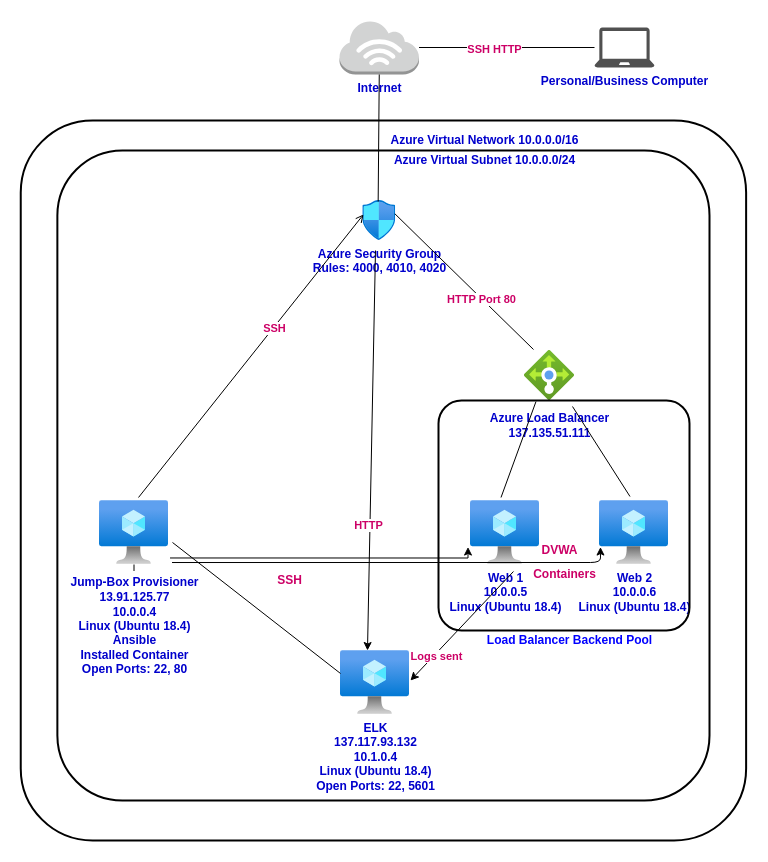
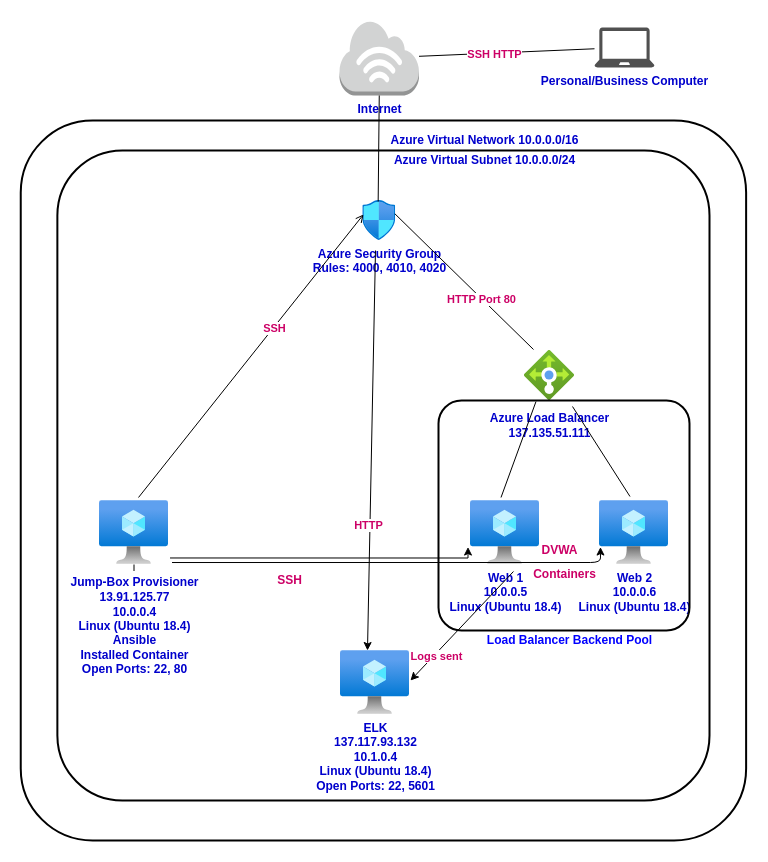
(379, 48) -> (379, 58)
(256, 608) -> none
